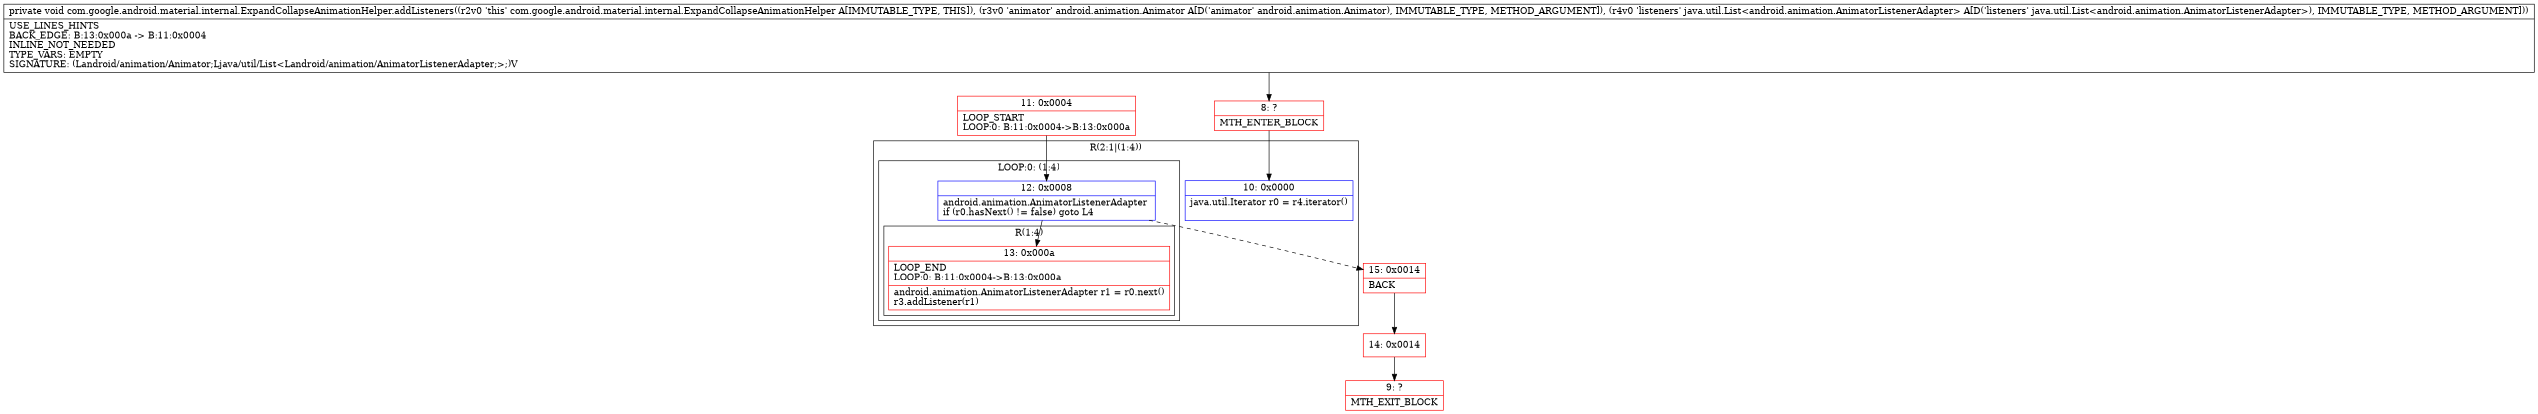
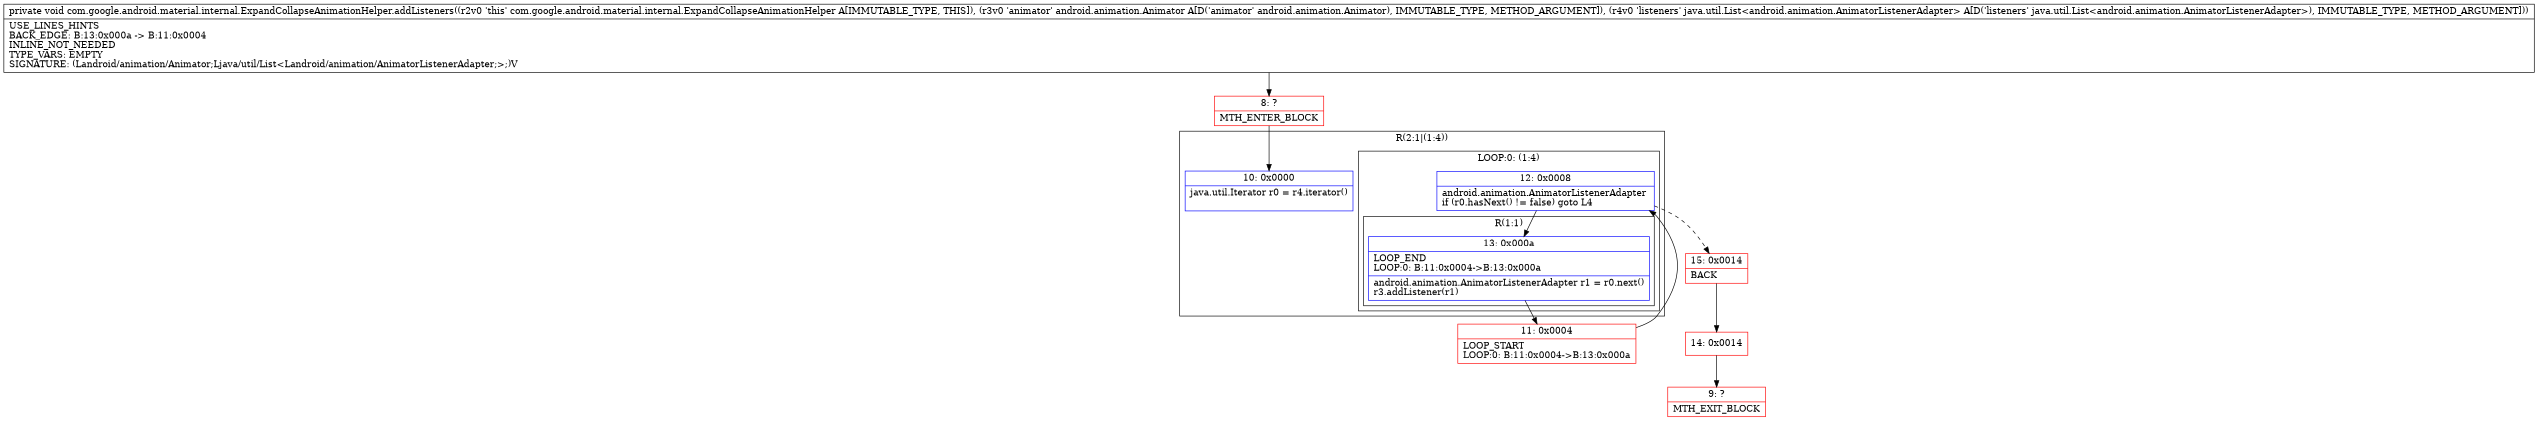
(1029, 233) -> (1509, 224)
(1029, 278) -> (1509, 268)
none -> (1530, 309)
